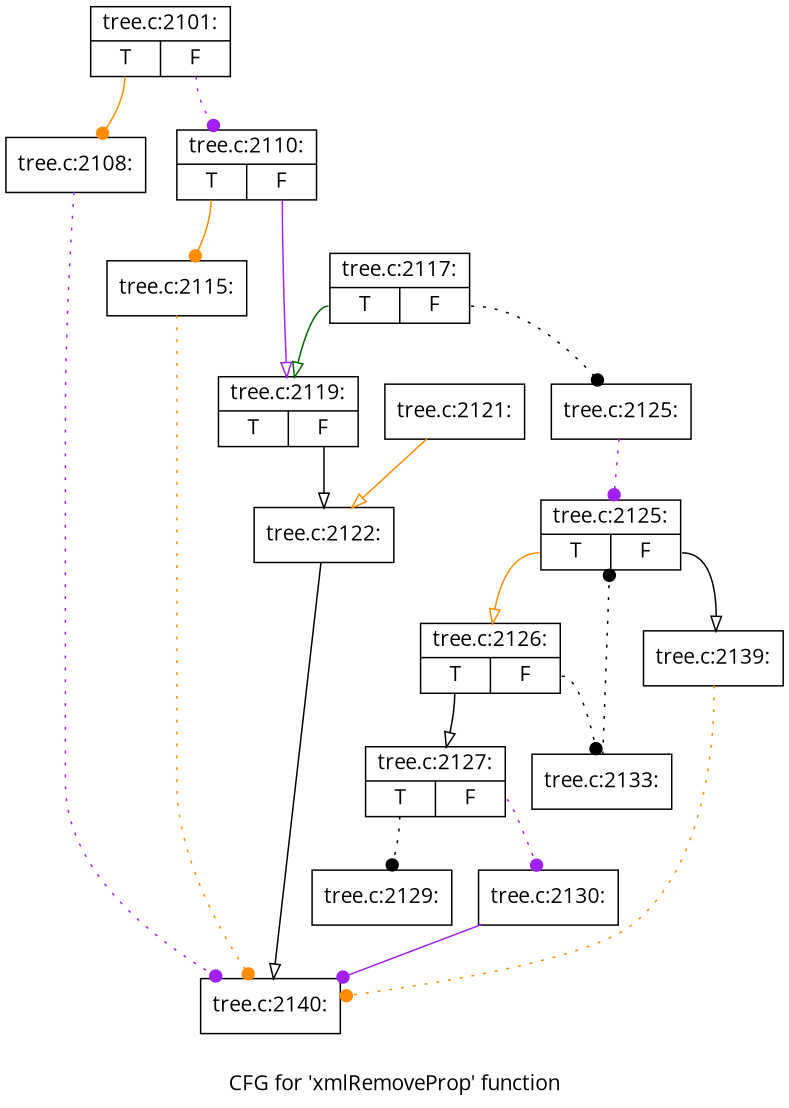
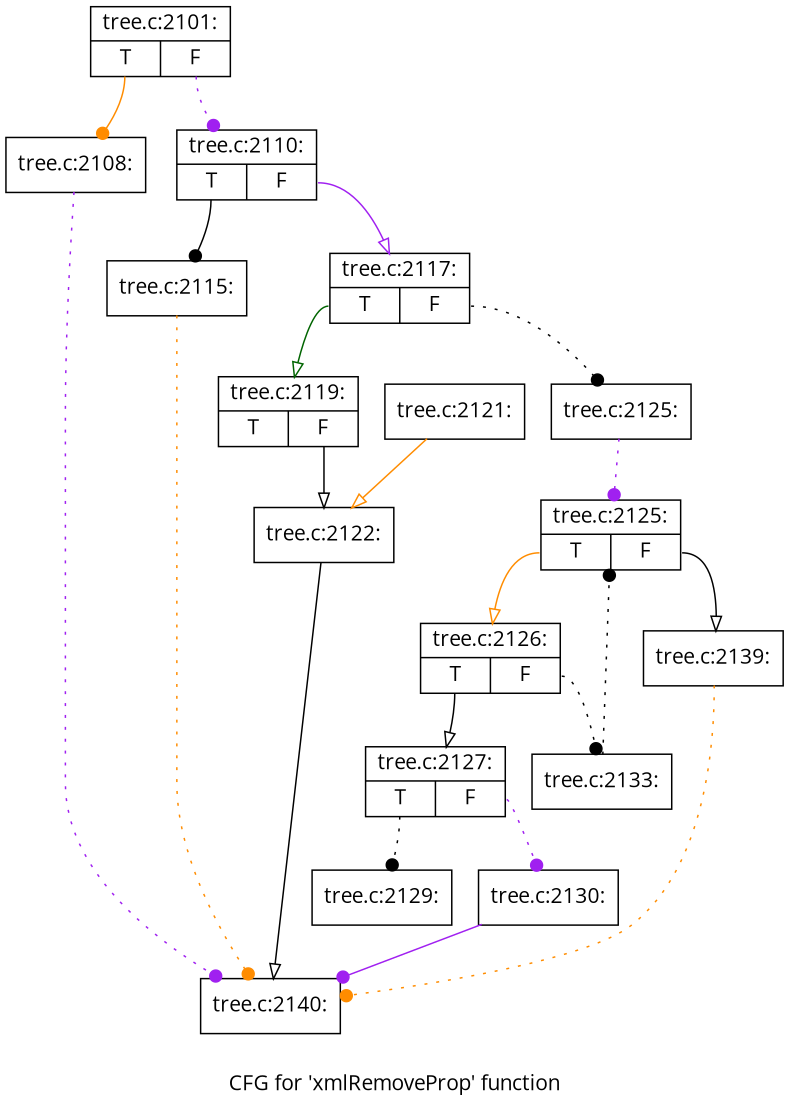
(207, 226) -> (207, 226)
(284, 281) -> (358, 202)
